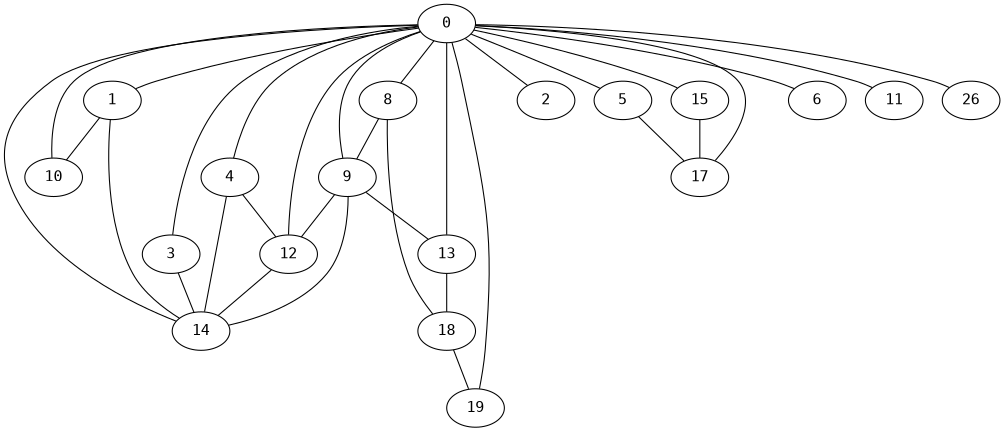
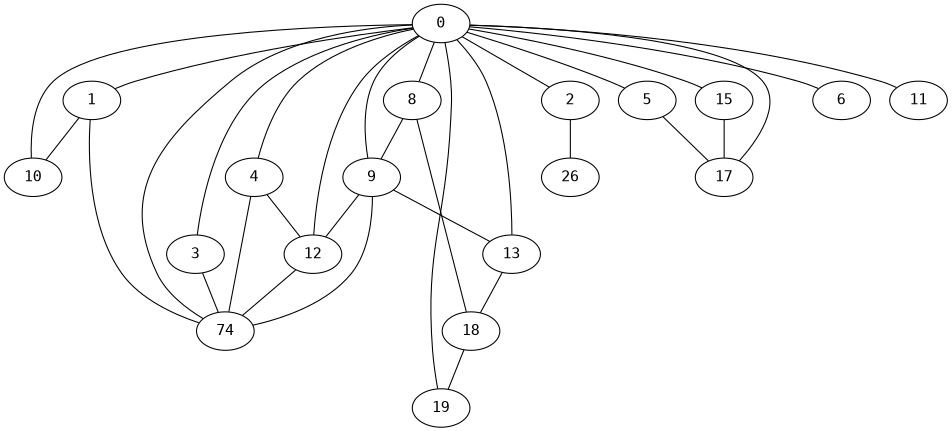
(715, 40) -> (570, 139)
(201, 331) -> (225, 331)
